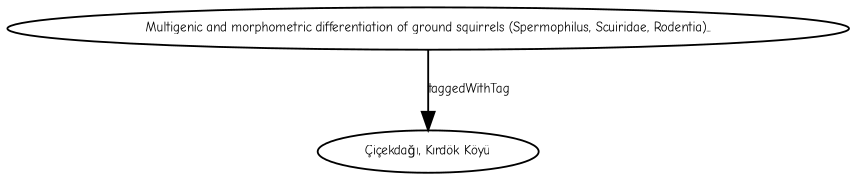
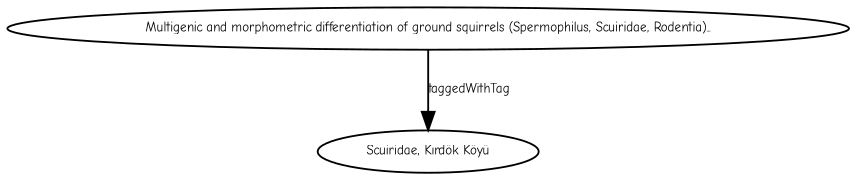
(428, 152) -> (428, 152)
